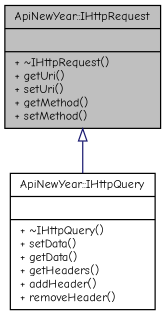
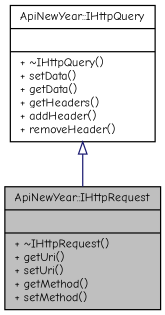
(83, 157) -> (83, 170)
